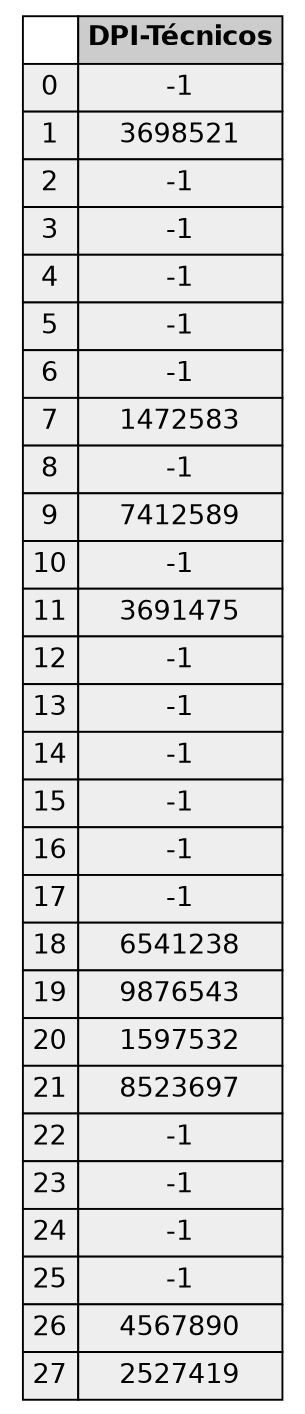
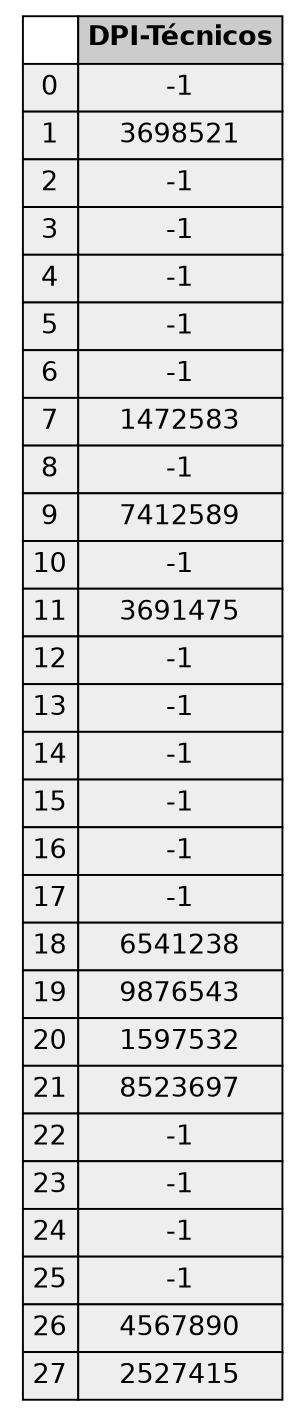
(180, 1375) -> (180, 1375)
